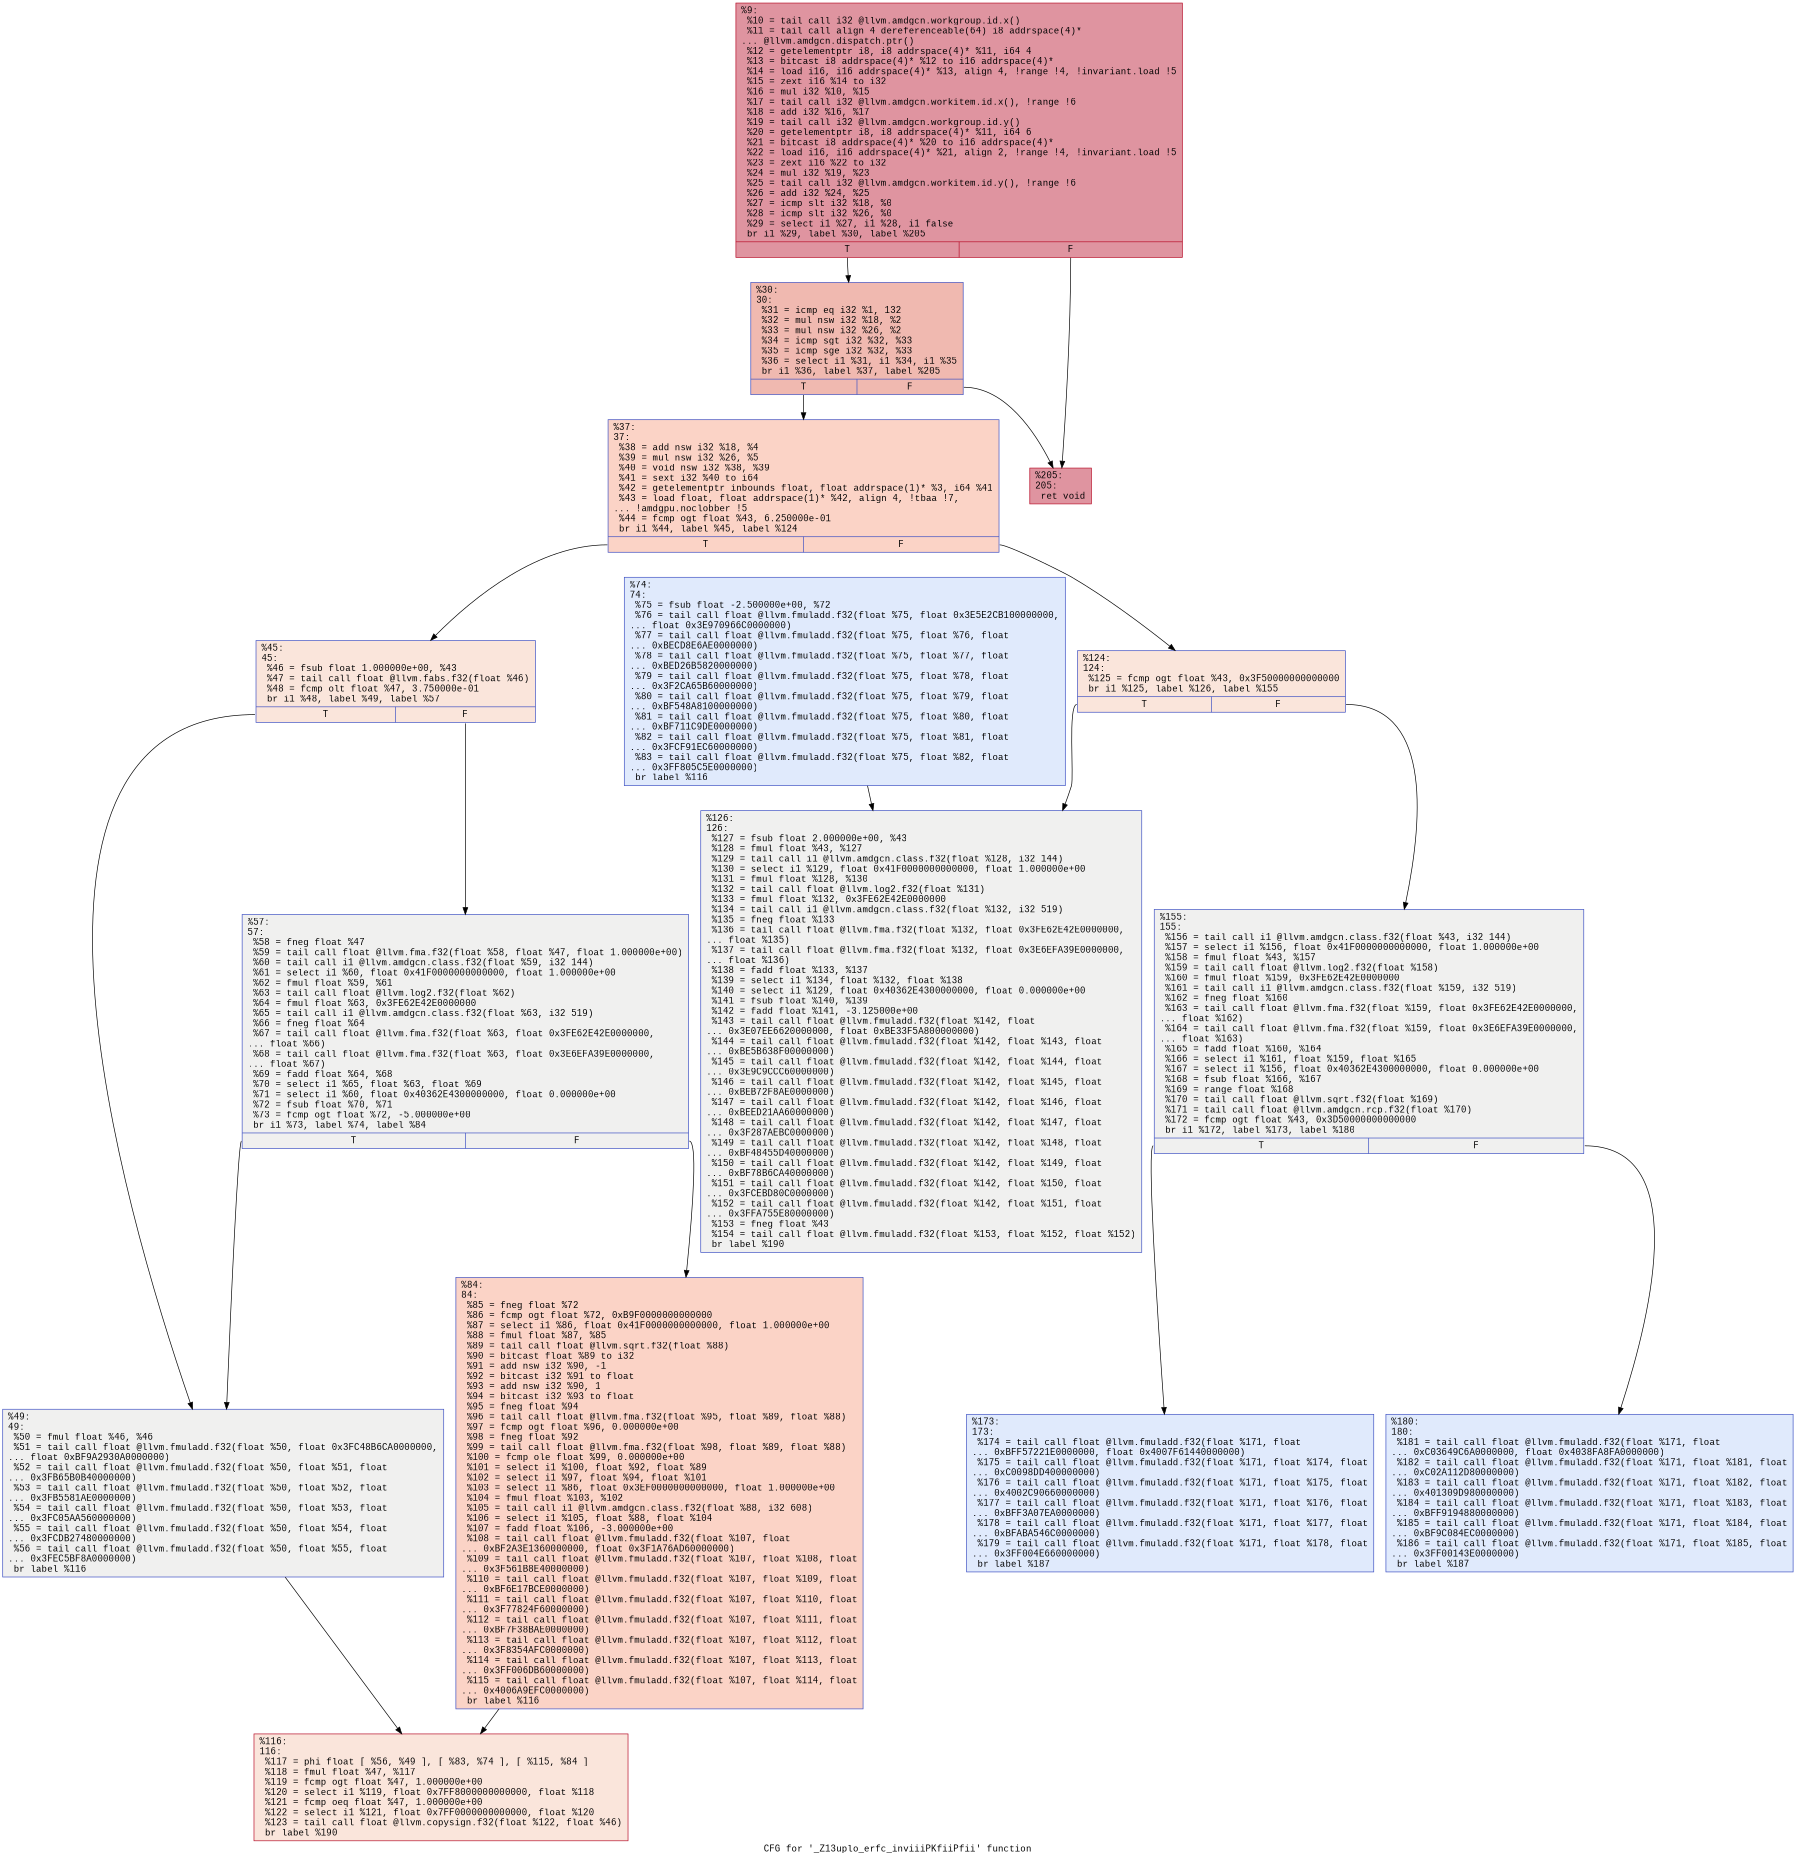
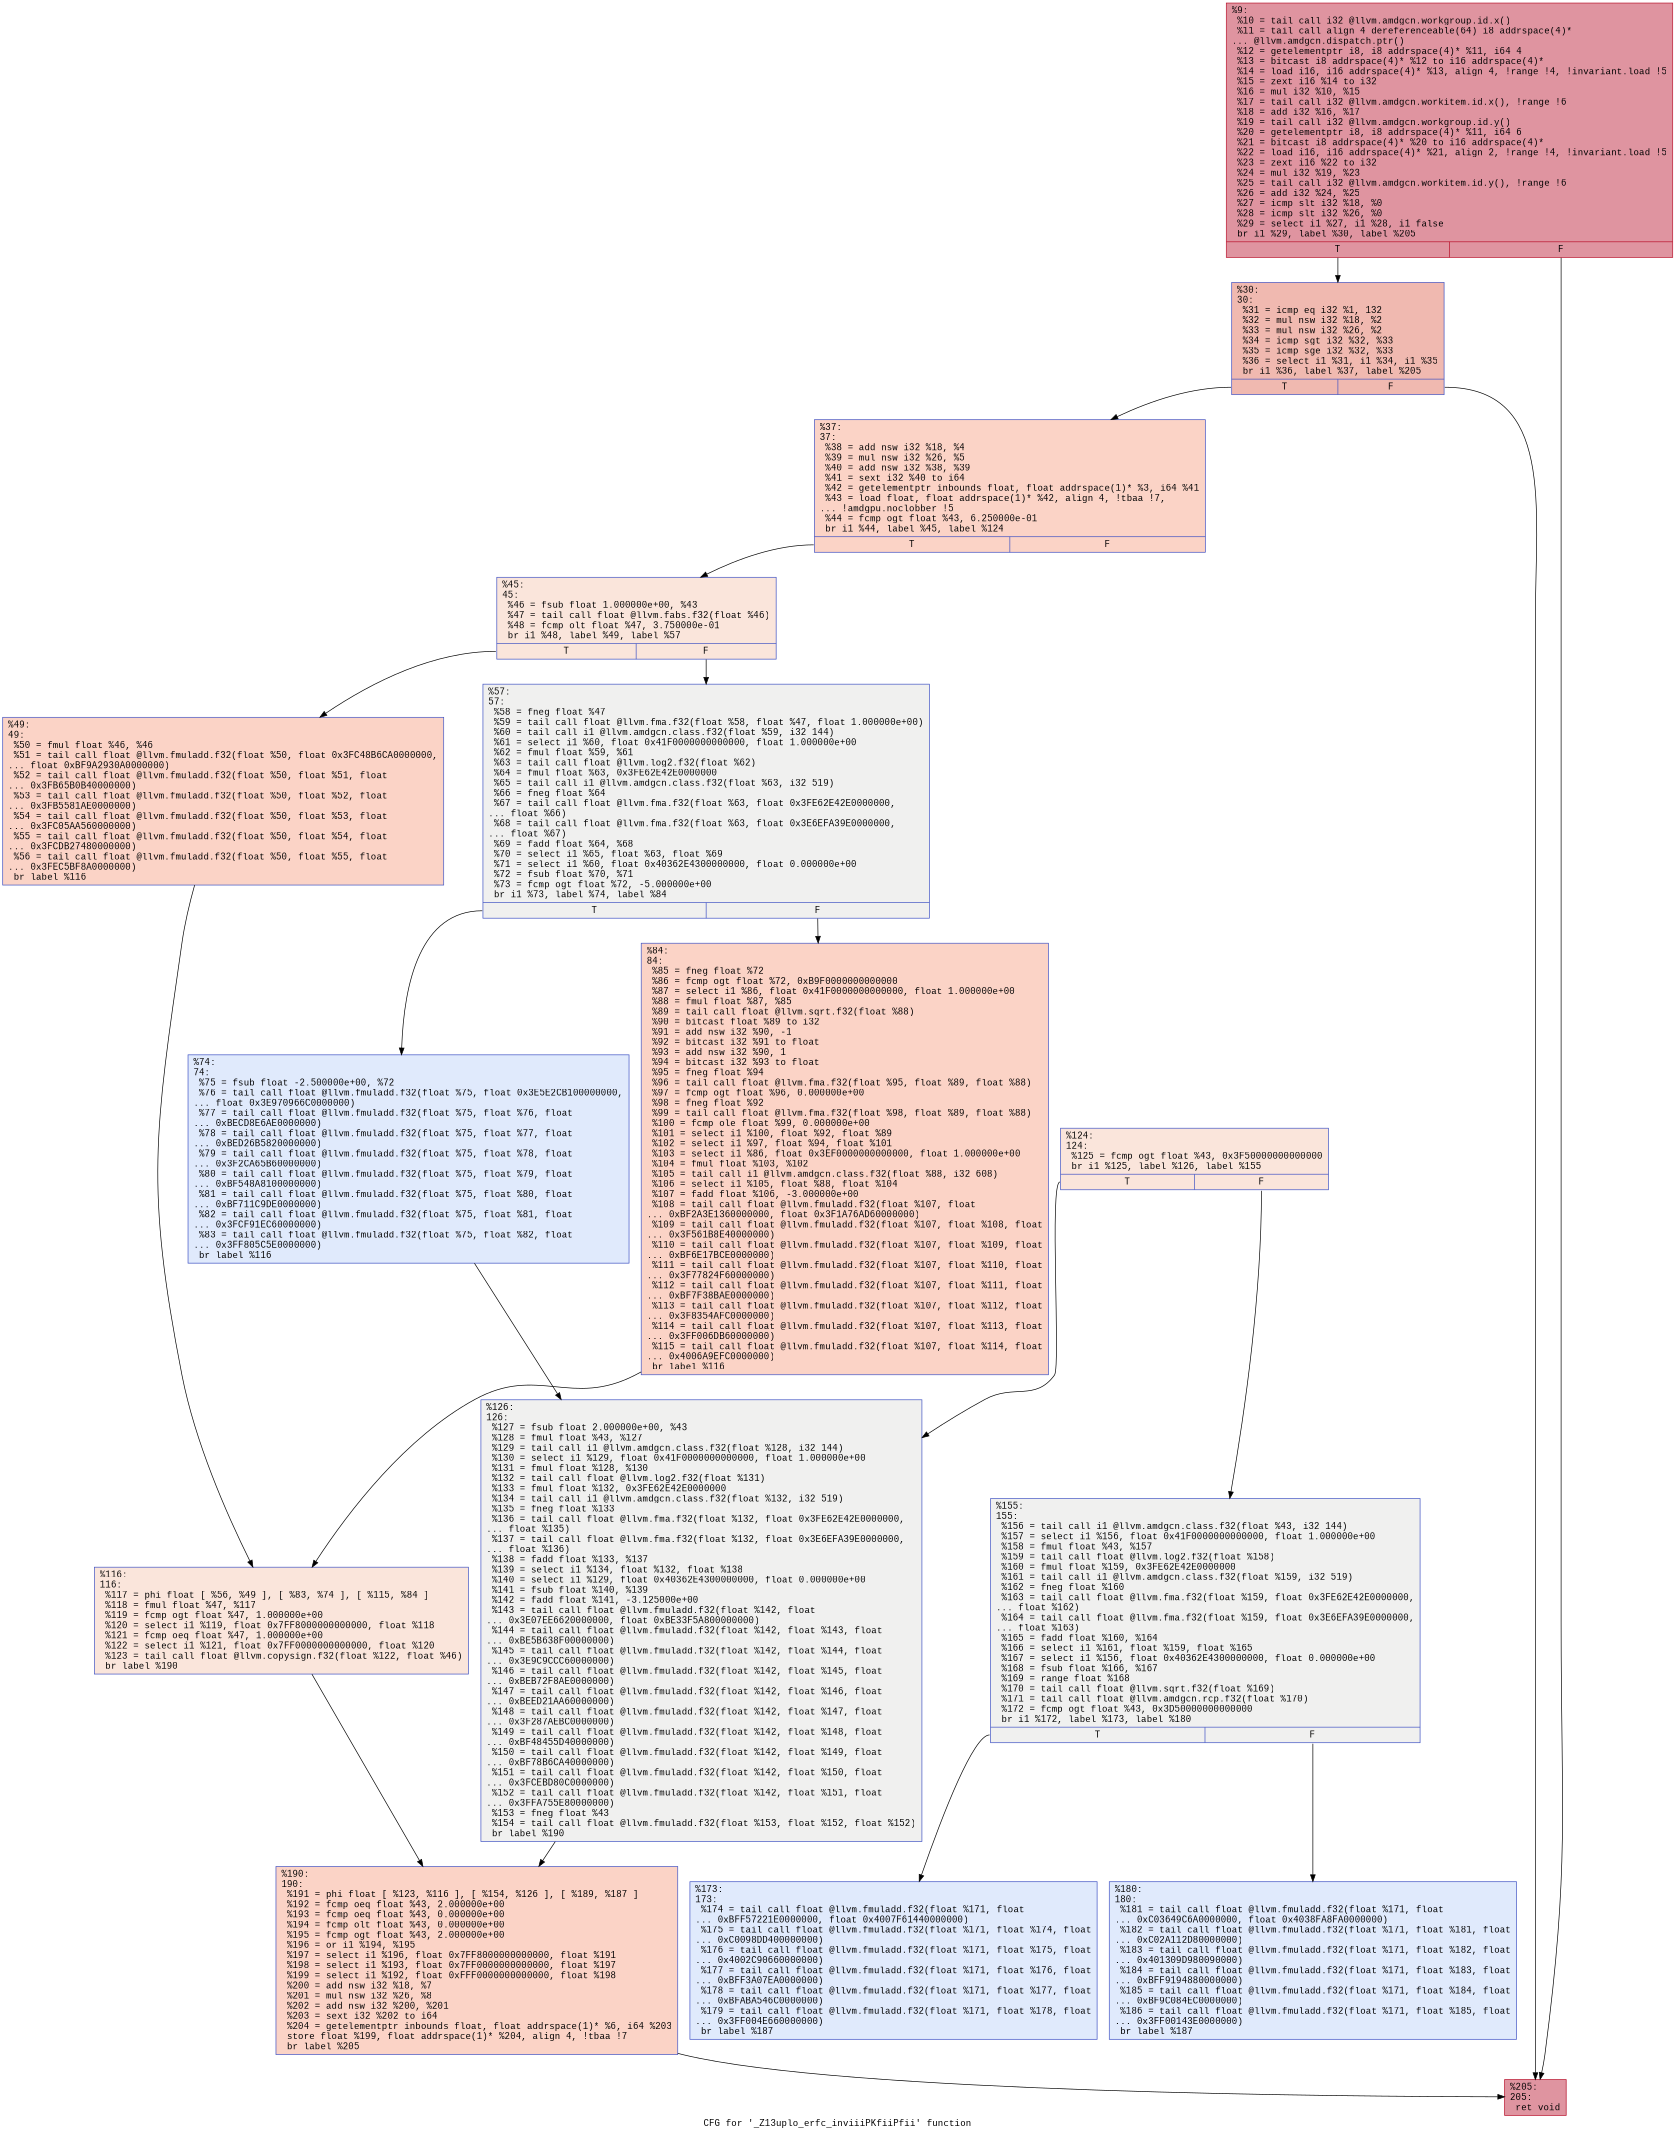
(692, 468) -> (895, 468)
(1089, 588) -> none
(233, 1272) -> (417, 962)
(223, 1493) -> (223, 801)
(1456, 1493) -> (1179, 1960)
(441, 1787) -> (281, 1621)
none -> (477, 1961)
